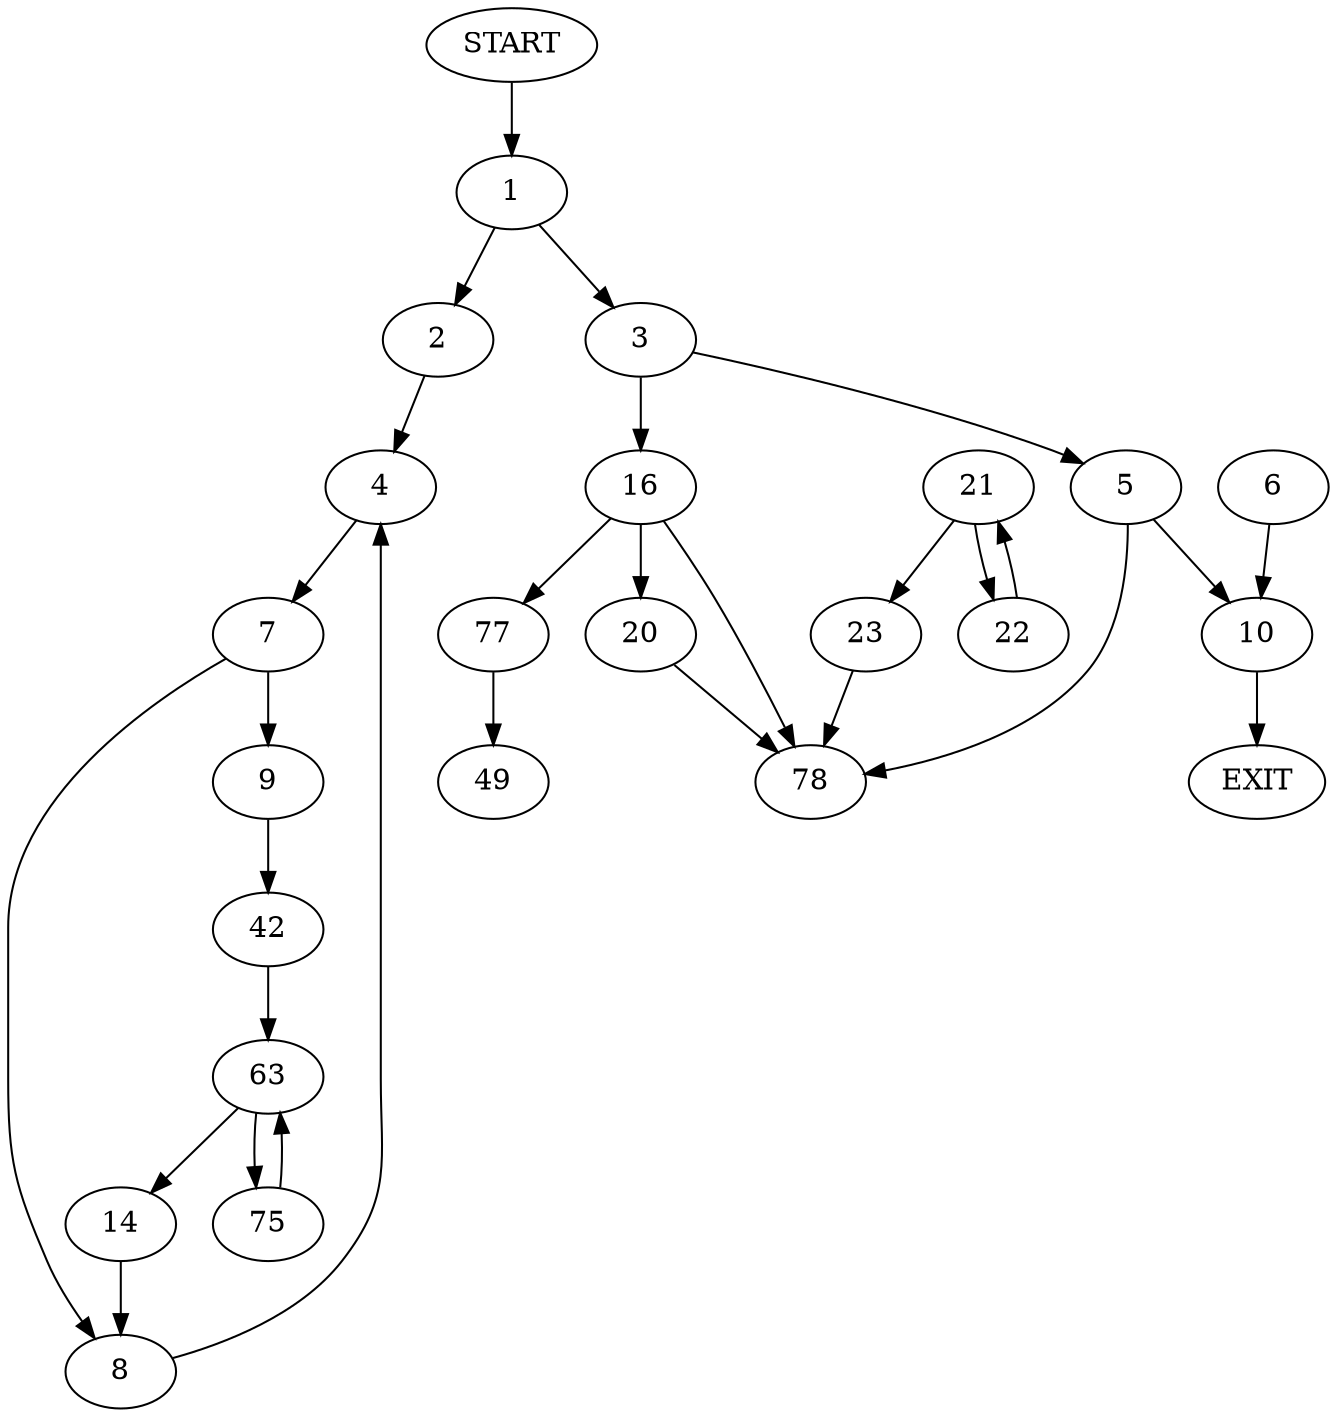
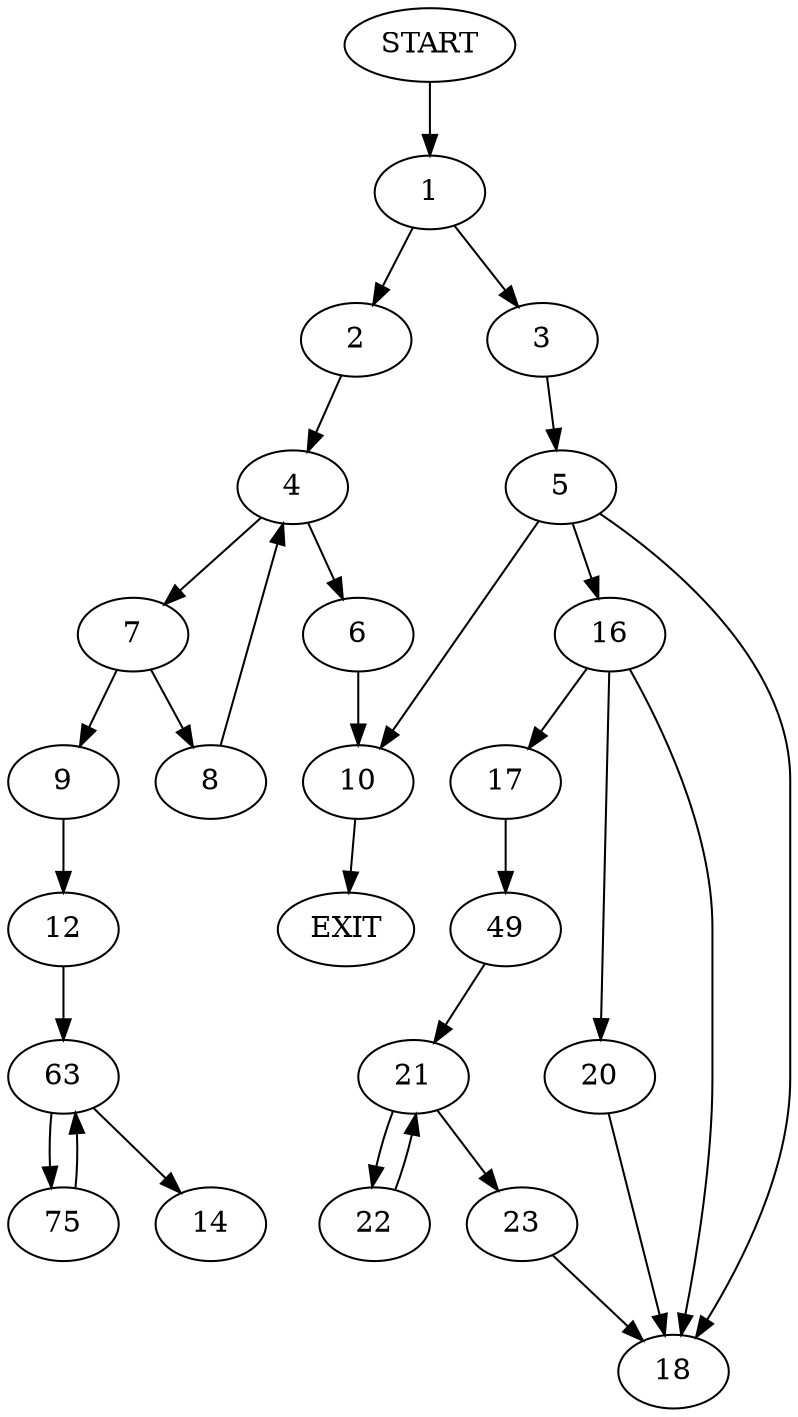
(641, 403) -> (582, 551)
none -> (321, 552)
(493, 635) -> (506, 782)
(811, 782) -> (674, 1372)
(268, 929) -> (63, 929)
none -> (465, 994)
(121, 1288) -> none
